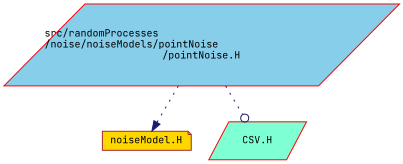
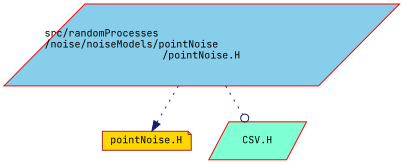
(147, 141) -> (147, 141)
